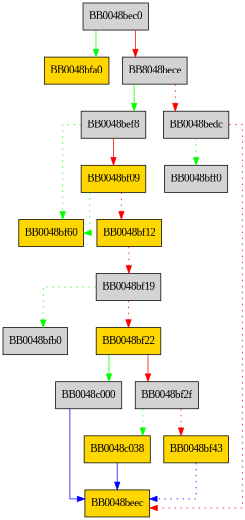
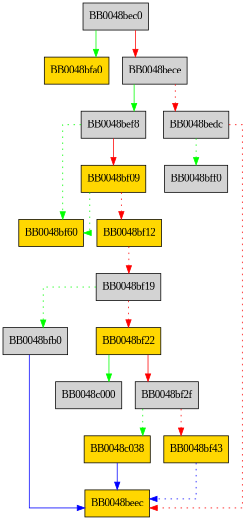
(155, 71) -> (155, 71)
(70, 458) -> (29, 455)
